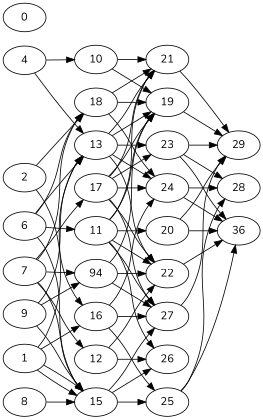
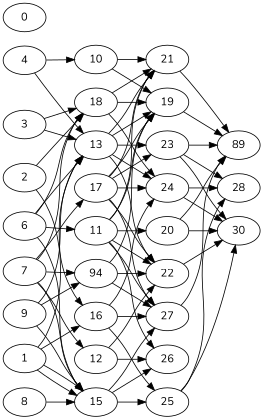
none -> (25, 125)
(239, 145) -> (239, 145)
(239, 231) -> (239, 231)
